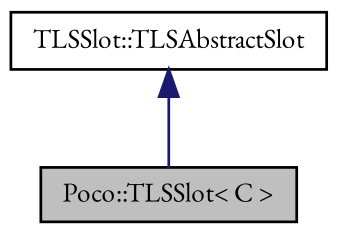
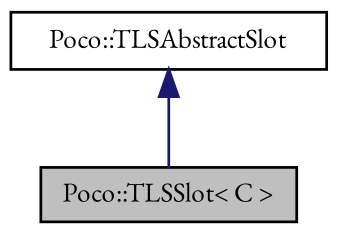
(169, 41) -> (169, 41)
